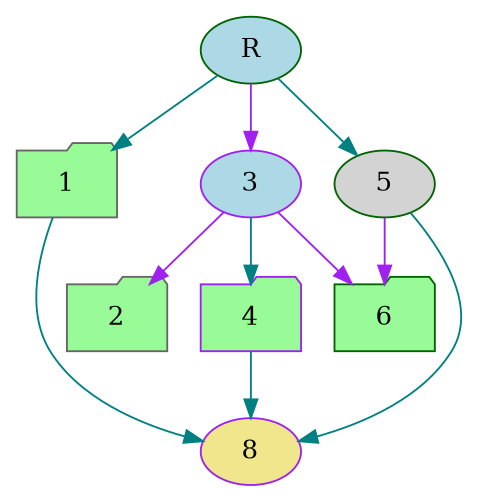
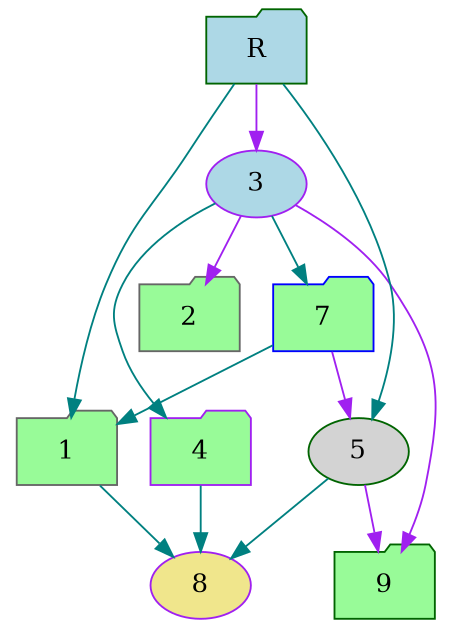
(251, 50) -> (256, 50)
none -> (323, 318)
(385, 318) -> (385, 585)
